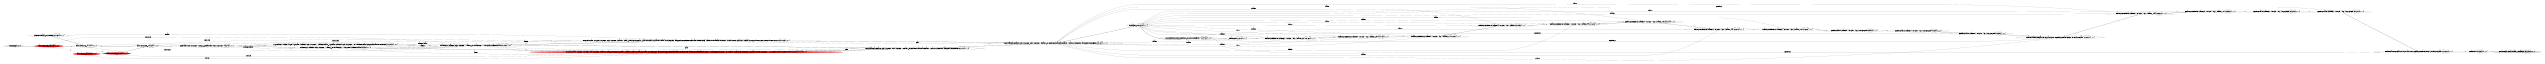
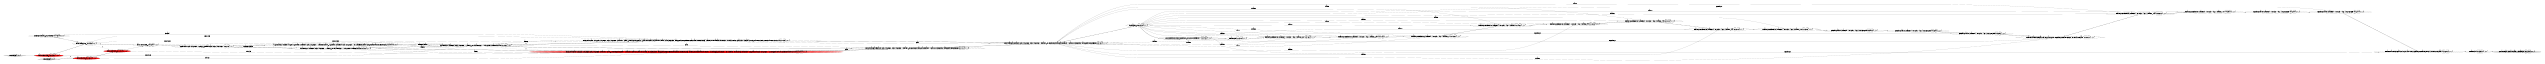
none -> (49, 59)
